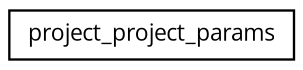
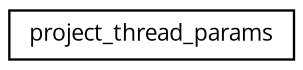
(152, 35) -> (152, 35)
